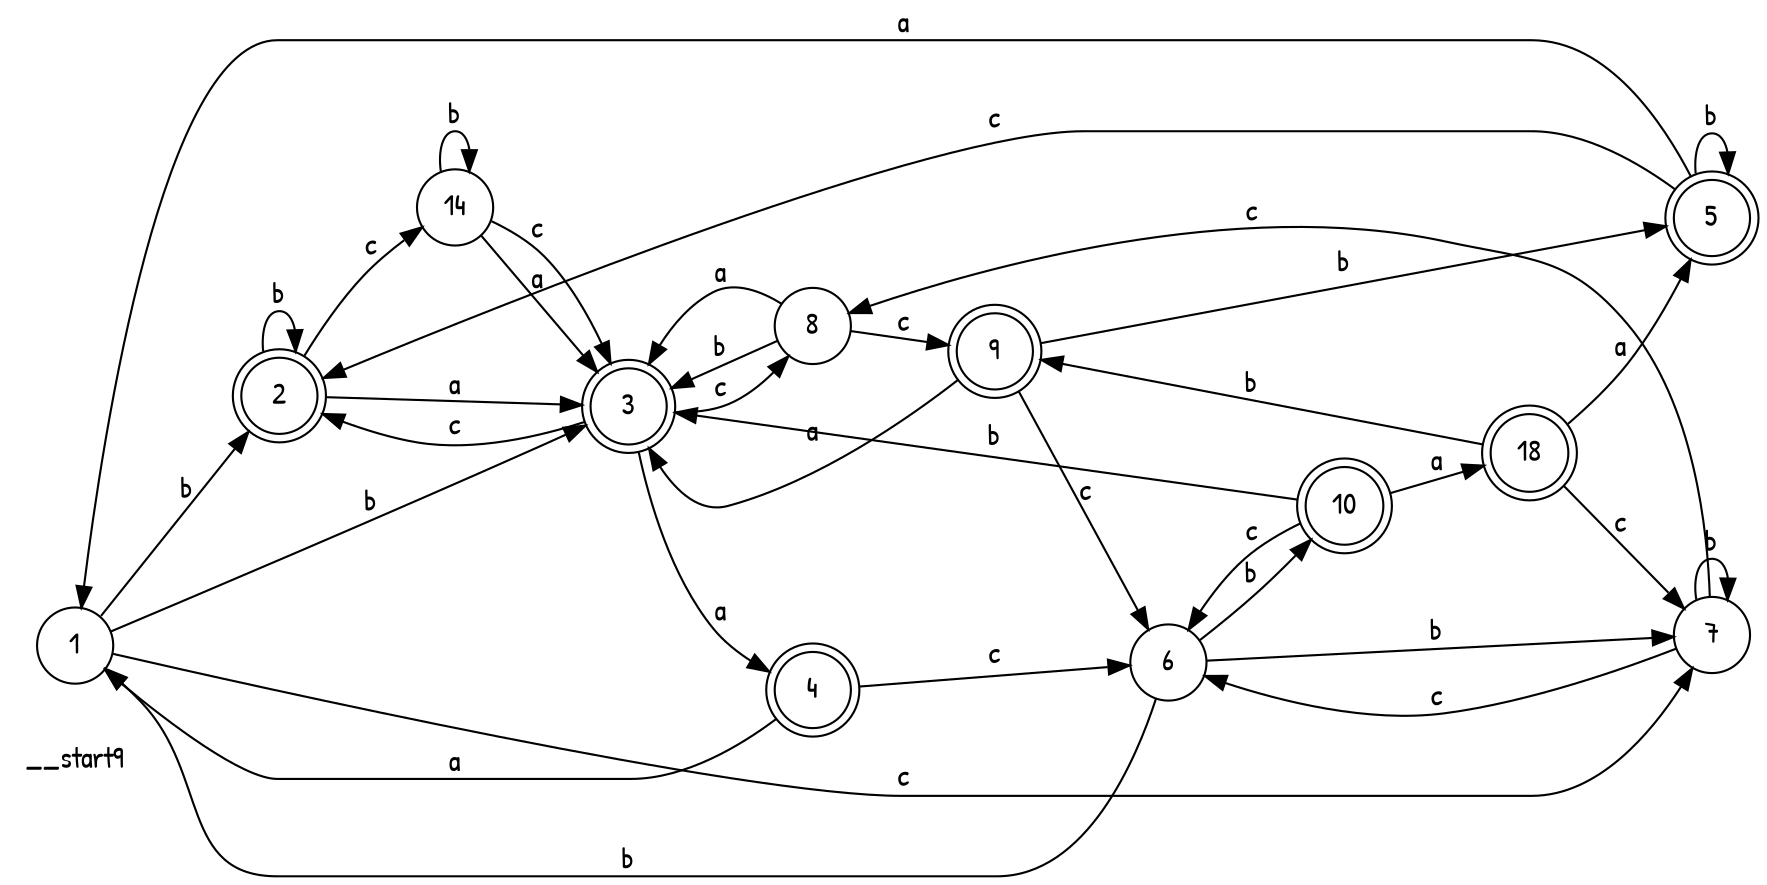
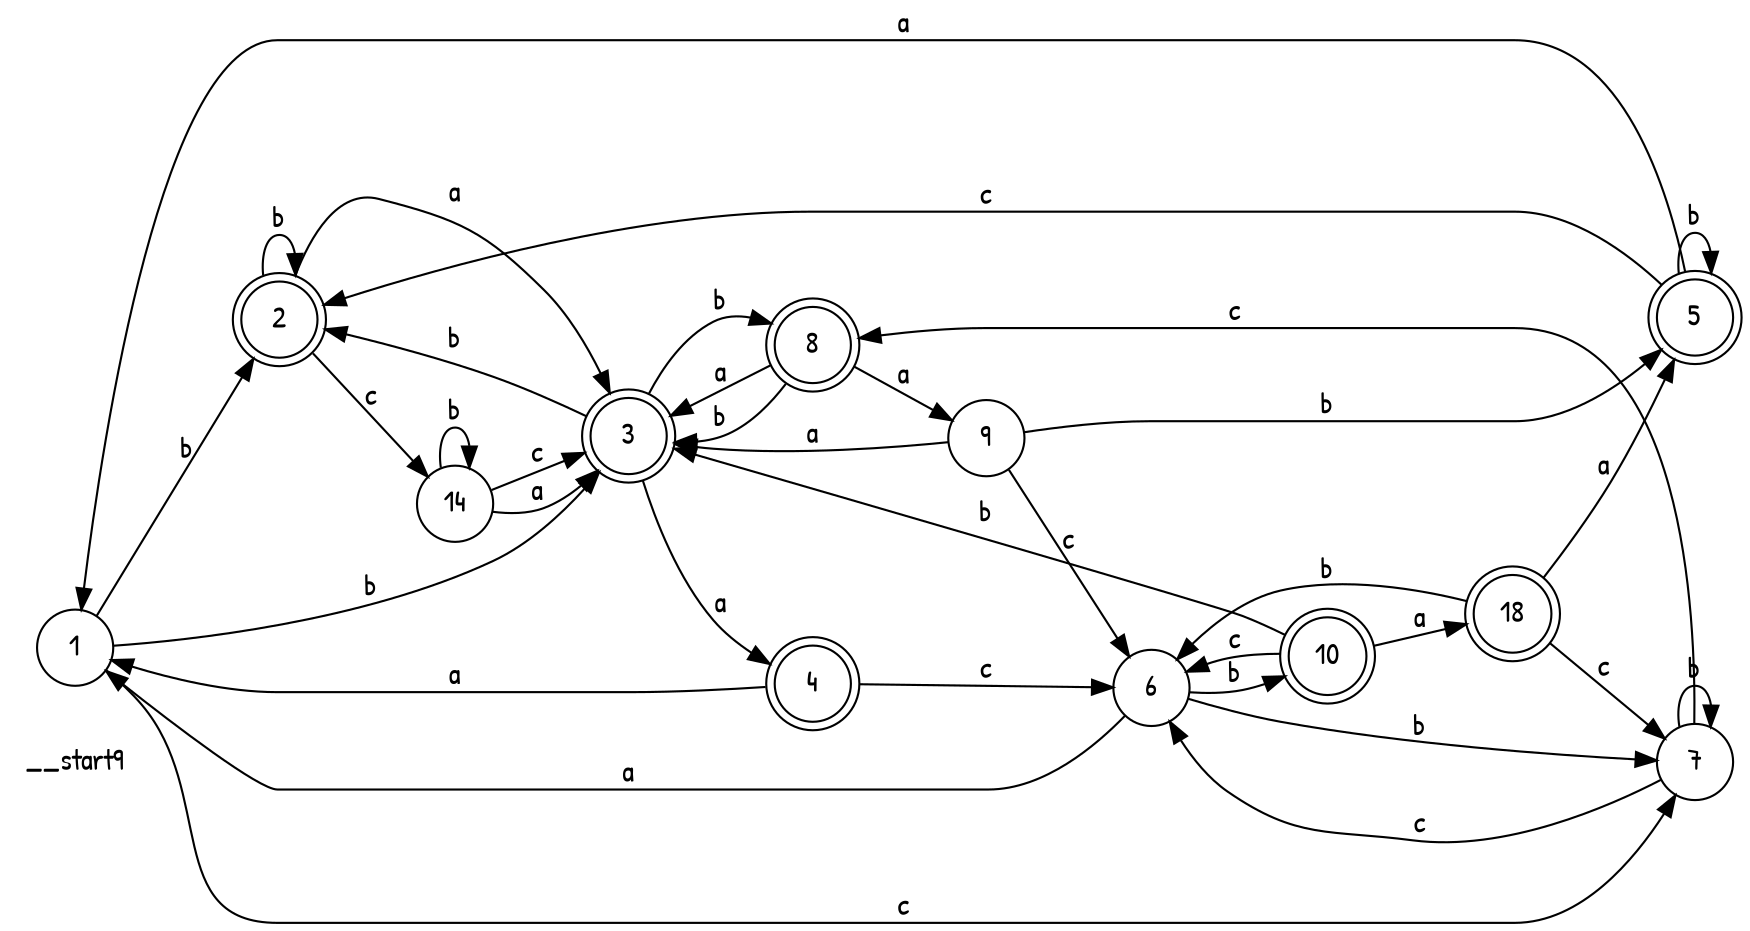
(904, 323) -> (904, 376)
(813, 326) -> (813, 345)
(995, 351) -> (986, 438)
(721, 388) -> (721, 302)
(1273, 404) -> (1322, 585)
(455, 427) -> (455, 340)
(629, 860) -> (629, 774)
